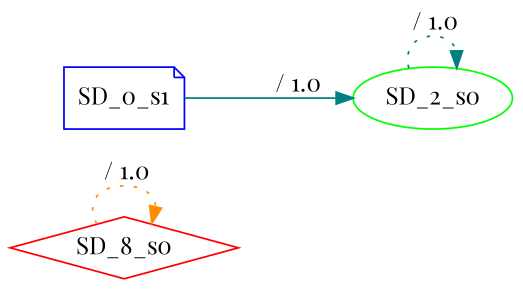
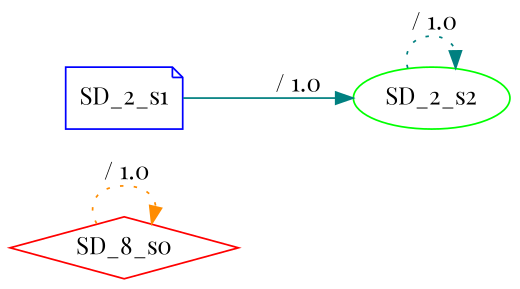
(124, 98) -> (124, 98)
(433, 98) -> (432, 98)
